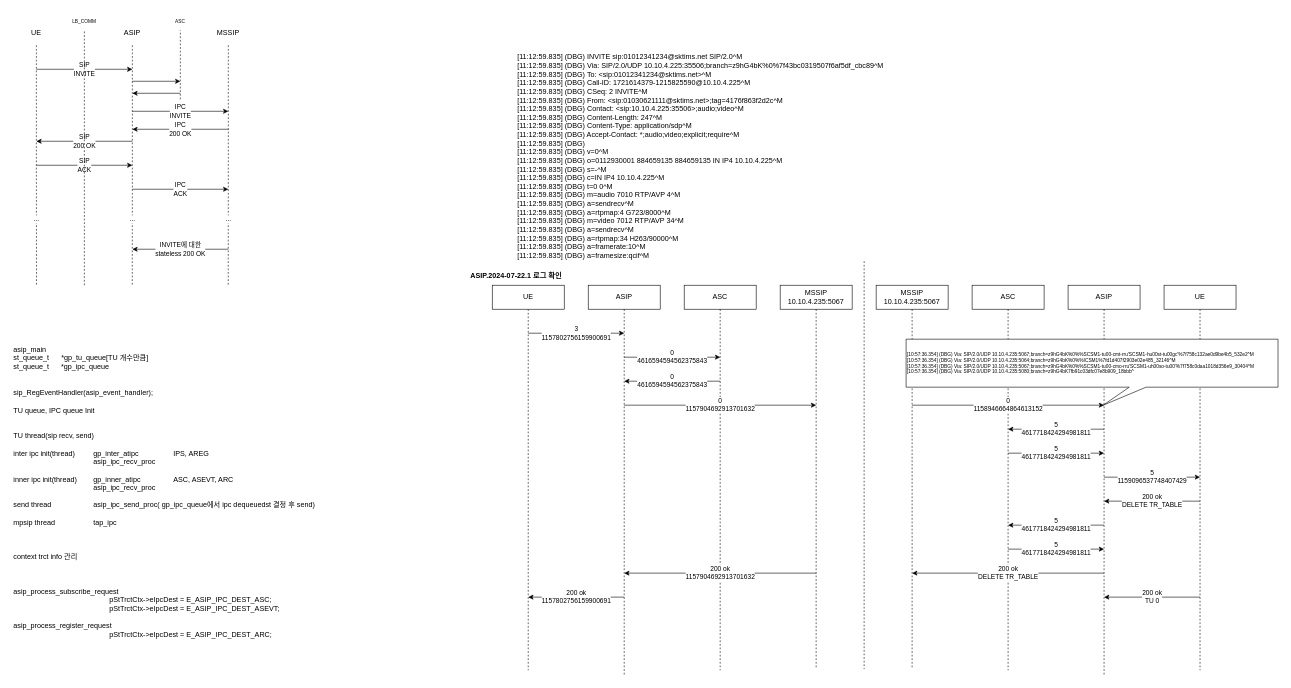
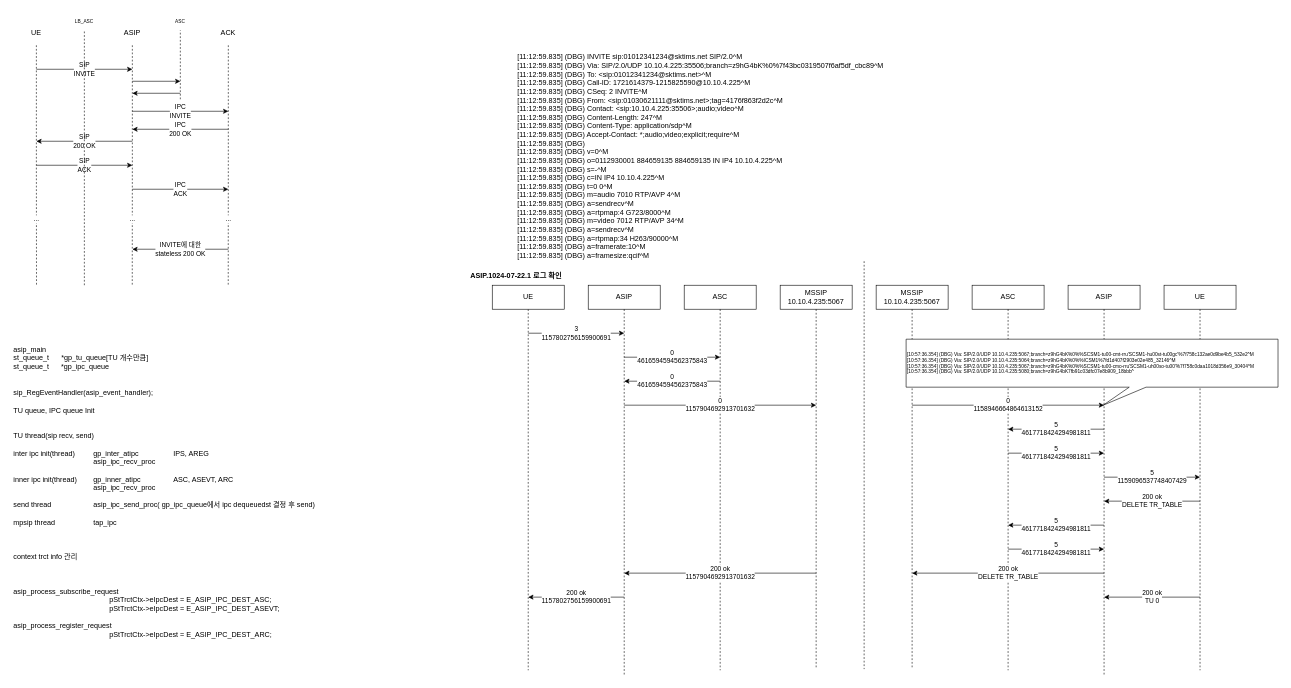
(84, 21) -> (84, 21)
(228, 33) -> (228, 33)
(516, 276) -> (516, 276)
